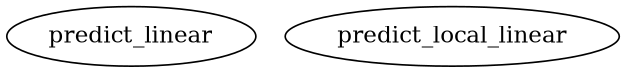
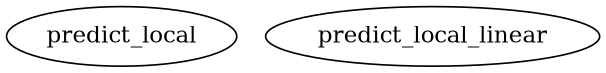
(131, 36) -> (122, 36)
